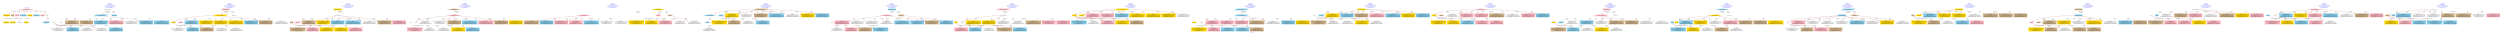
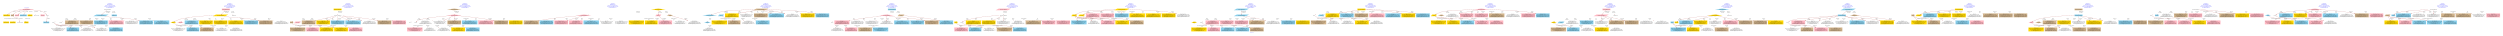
(36, 15) -> (36, 15)
